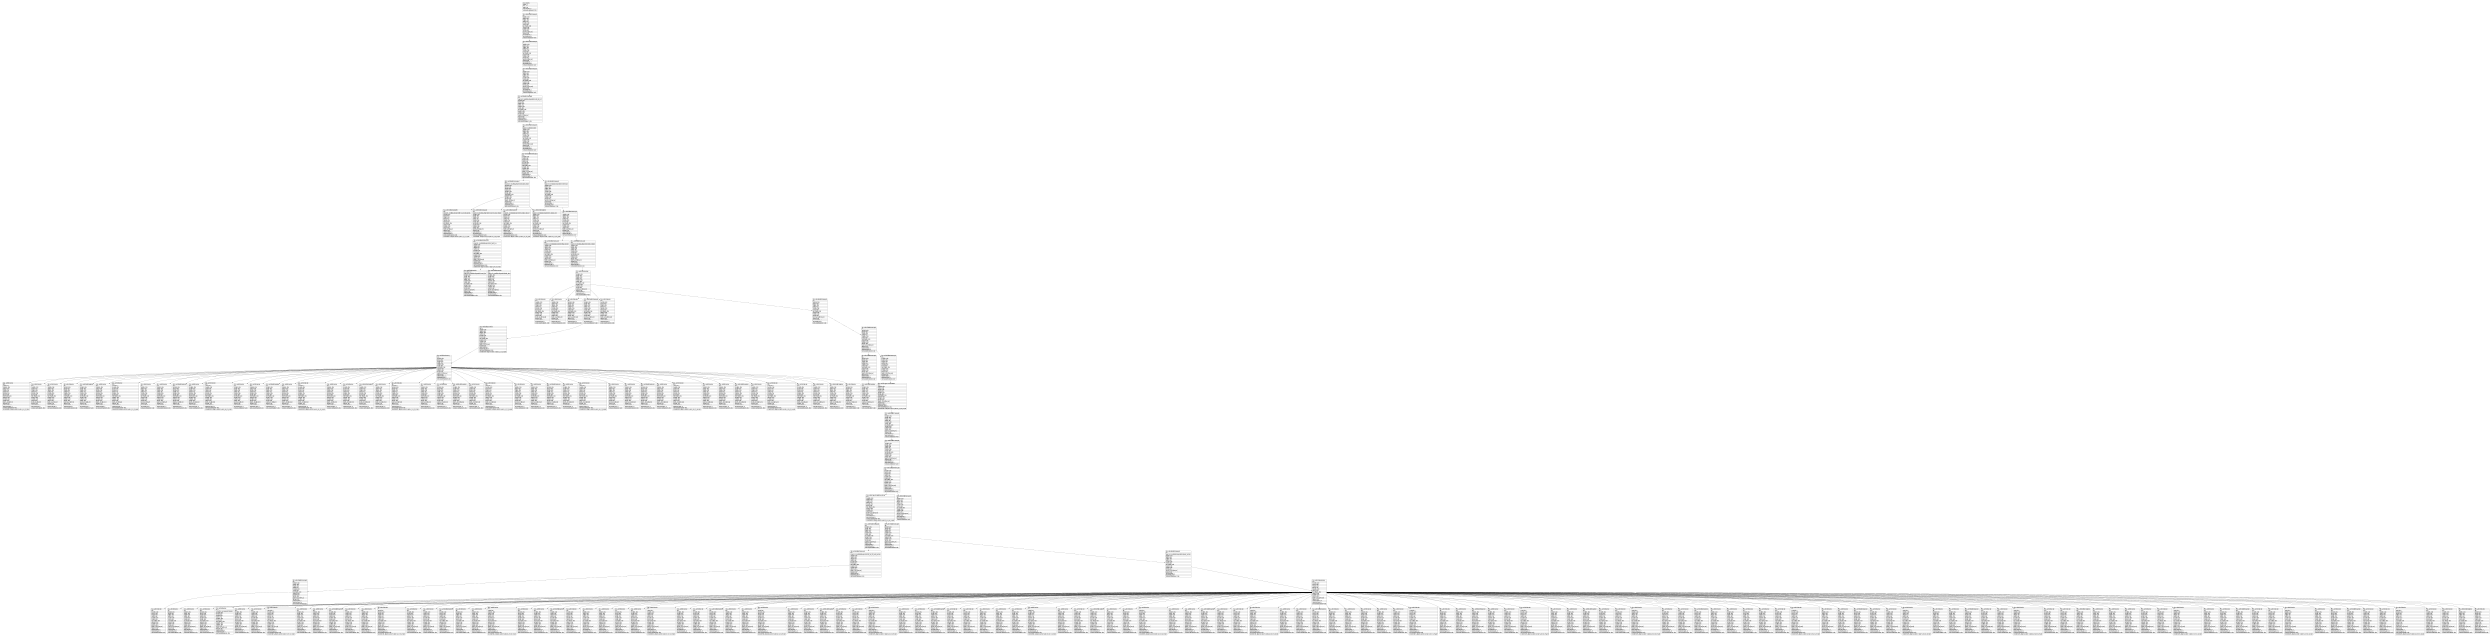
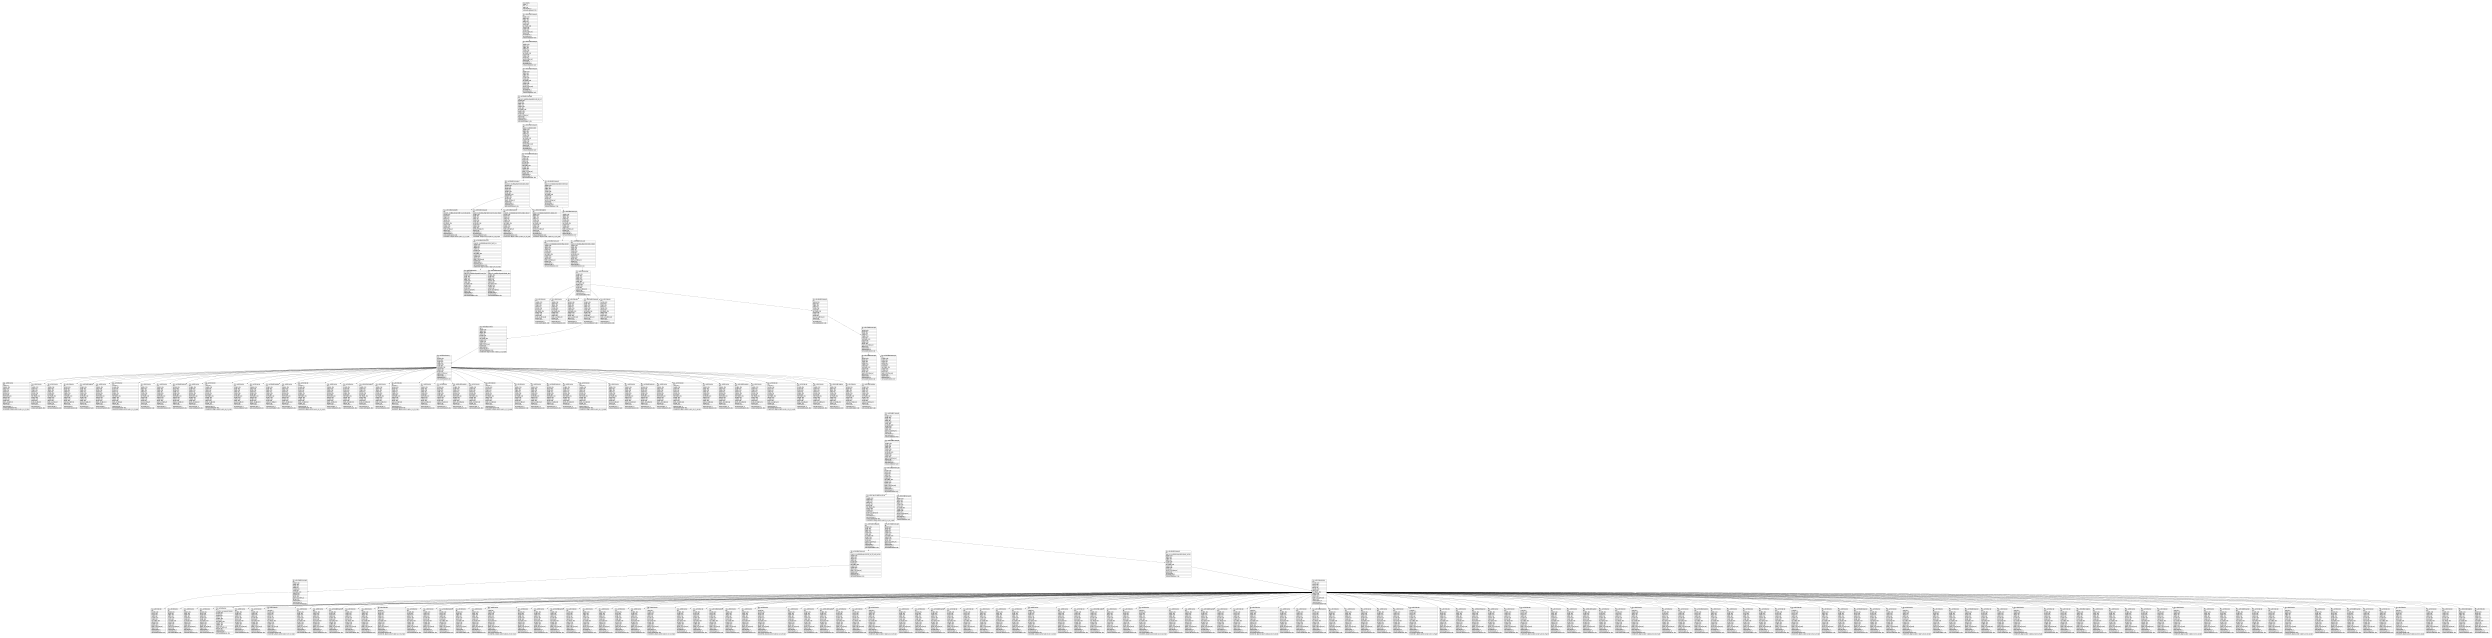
(892, 396) -> none
